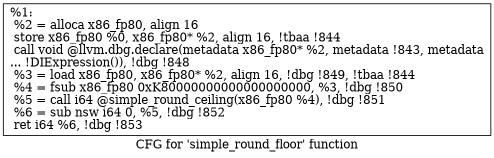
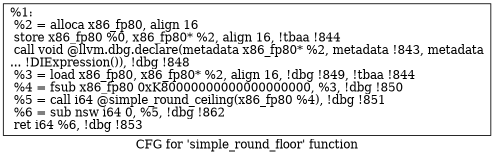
(118, 113) -> (118, 113)
